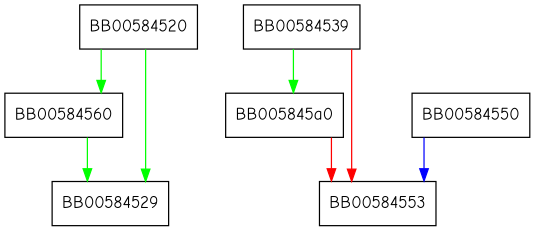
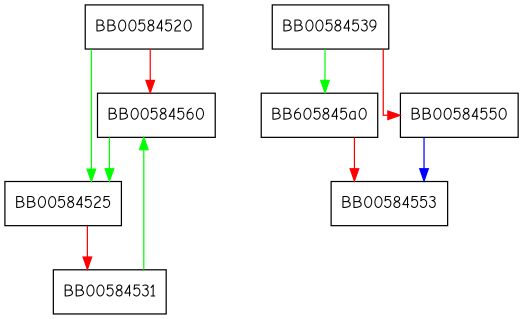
(101, 65) -> (150, 65)
(352, 109) -> (383, 85)
(285, 115) -> (319, 115)
(110, 204) -> (63, 204)
none -> (110, 292)
